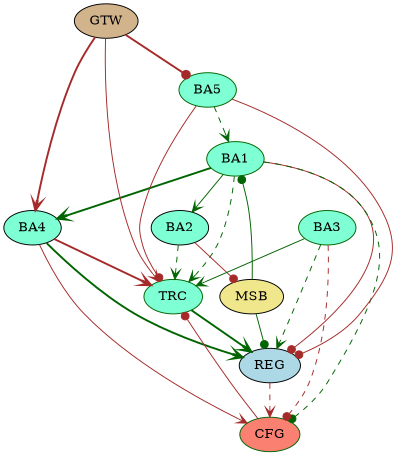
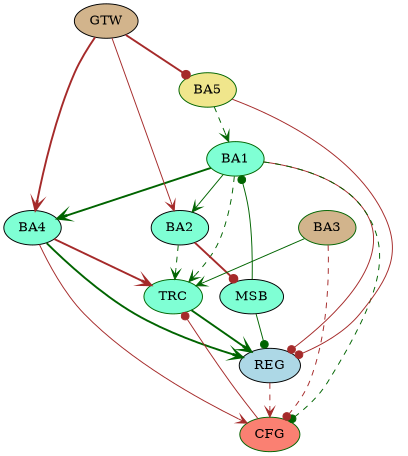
(208, 90) -> (208, 90)
(113, 160) -> (141, 120)
(154, 178) -> none
(327, 228) -> (327, 228)
(214, 261) -> (214, 261)
(301, 292) -> none
(252, 297) -> (252, 297)
